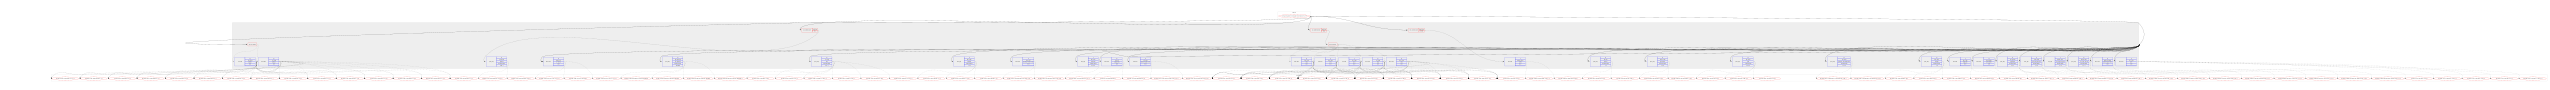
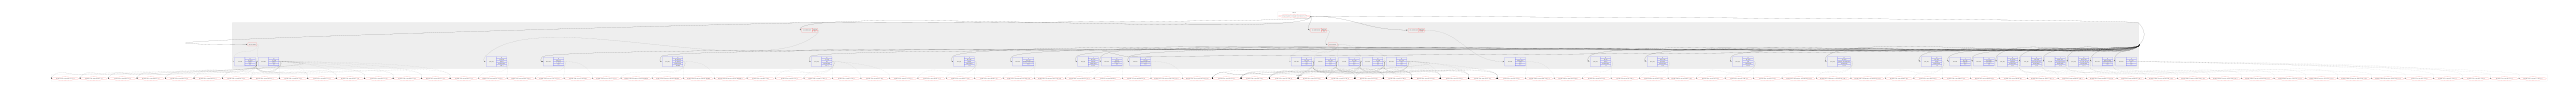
none -> (1799, 79)
